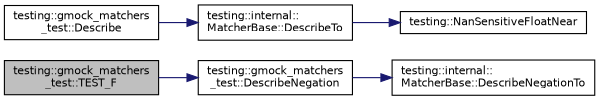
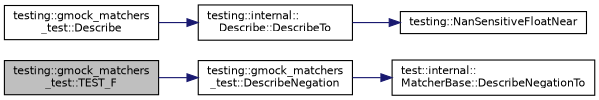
(275, 23) -> (275, 23)
(493, 78) -> (493, 78)
